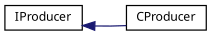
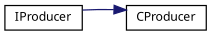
(111, 26) -> (98, 10)
